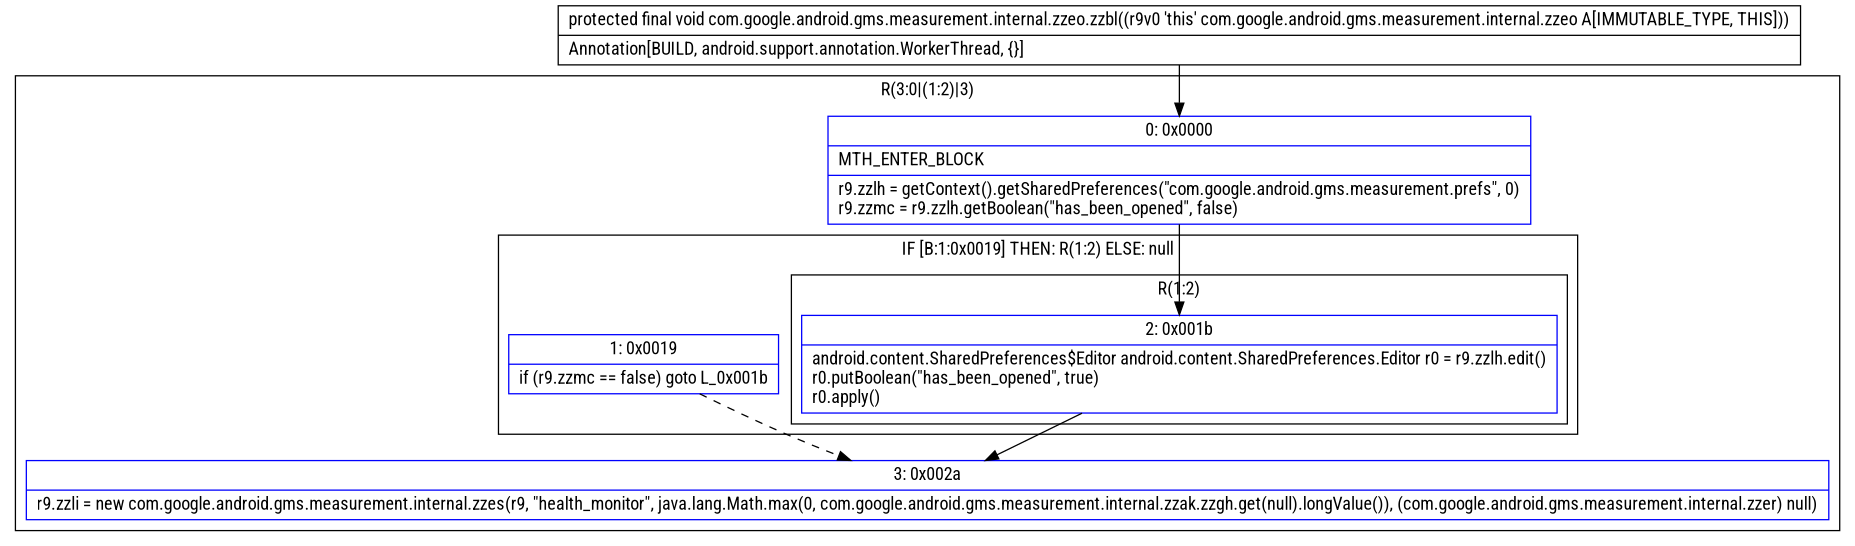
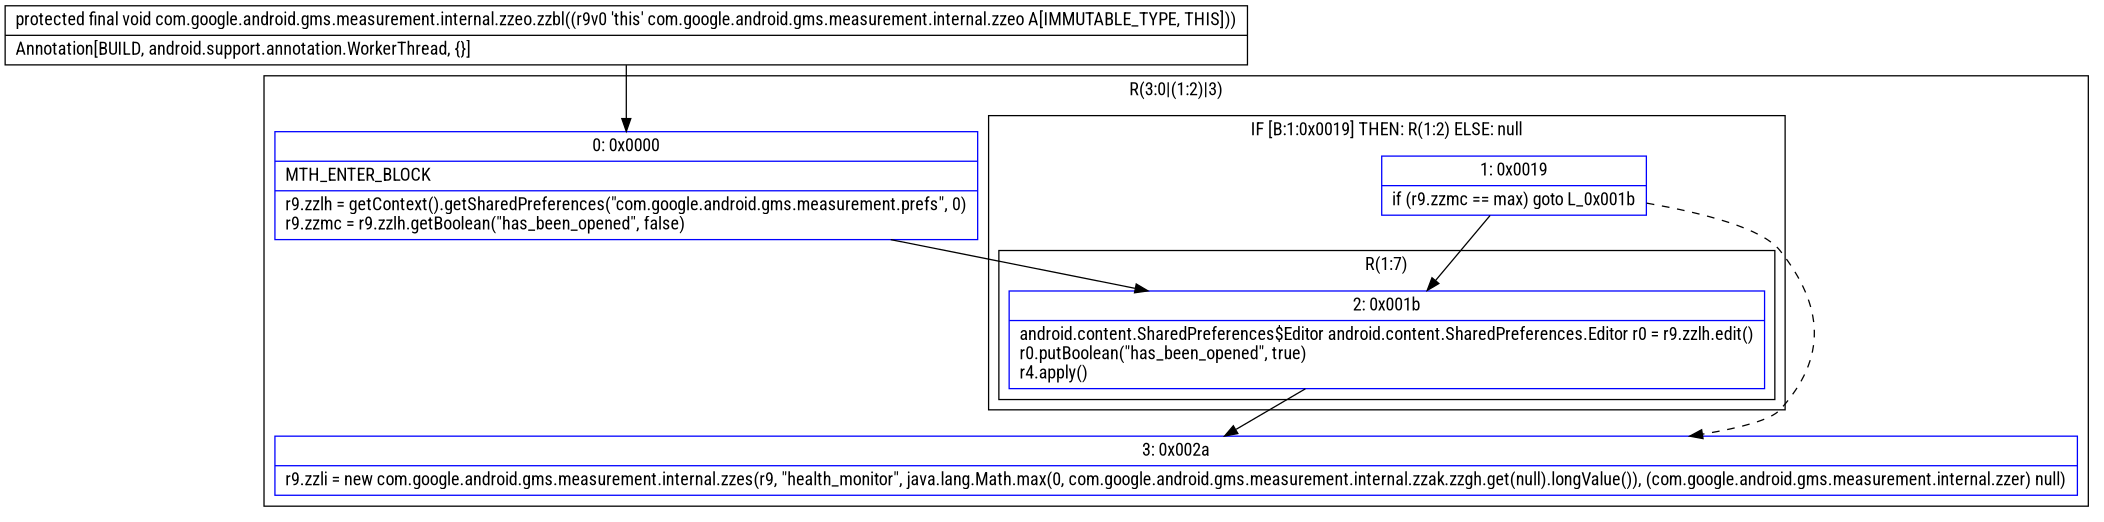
none -> (1468, 241)
(1179, 290) -> (1387, 265)
(644, 378) -> (1514, 200)
(847, 398) -> (1054, 373)
